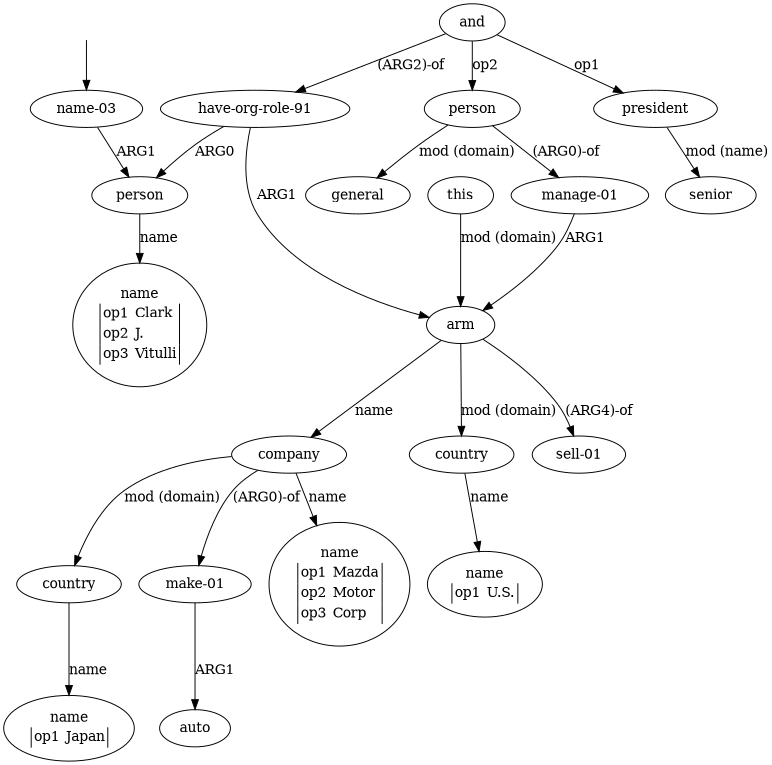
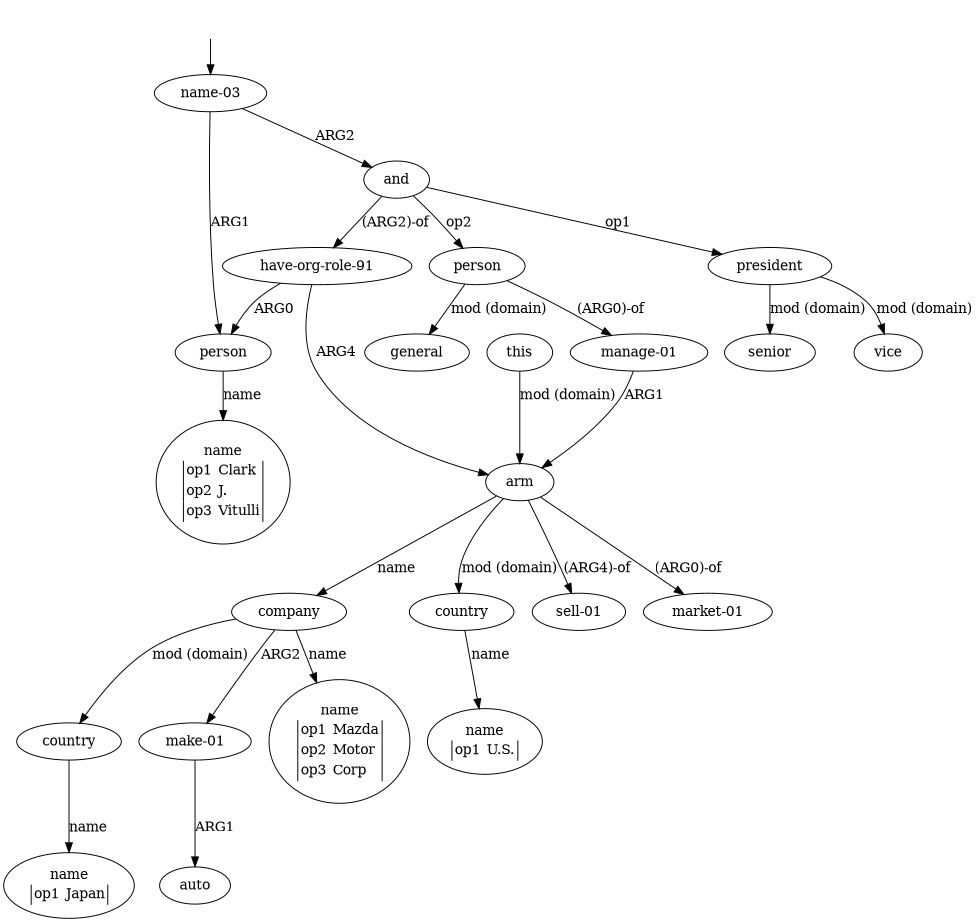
none -> (303, 136)
(727, 152) -> (818, 309)
(277, 195) -> (336, 353)
none -> (888, 353)
(267, 498) -> (281, 655)
none -> (708, 612)
